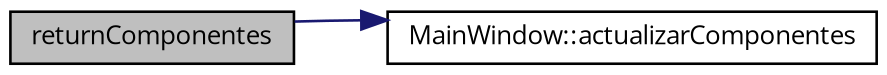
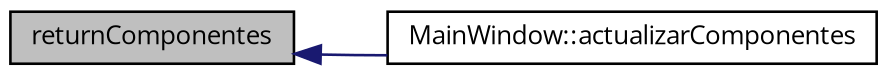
(328, 21) -> (354, 55)
